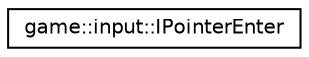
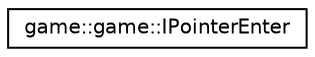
(154, 28) -> (157, 28)
